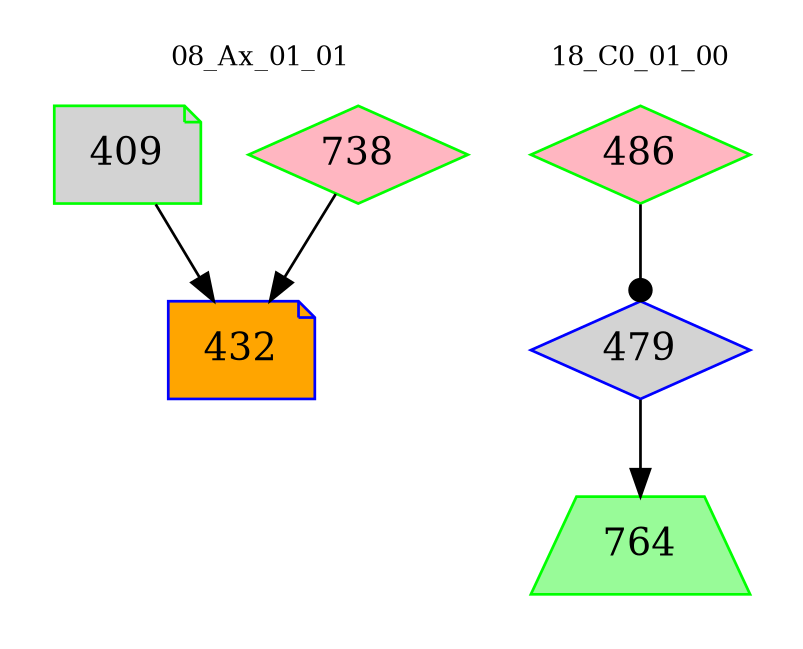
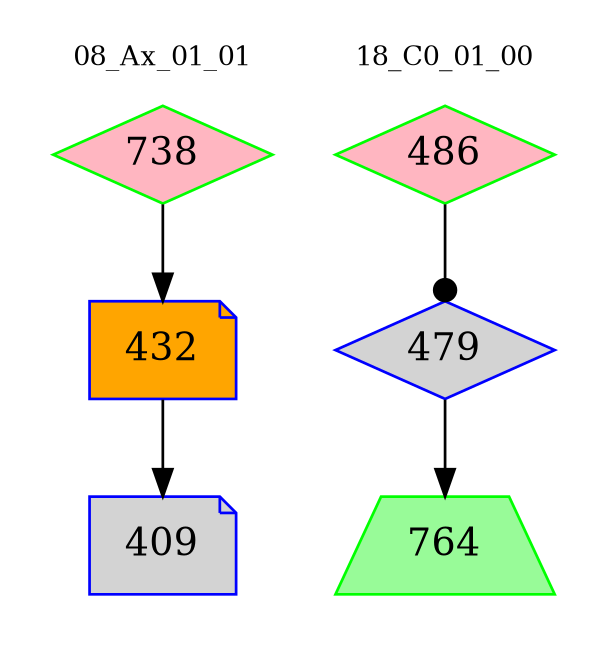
(128, 155) -> (163, 545)
(178, 241) -> (163, 434)
